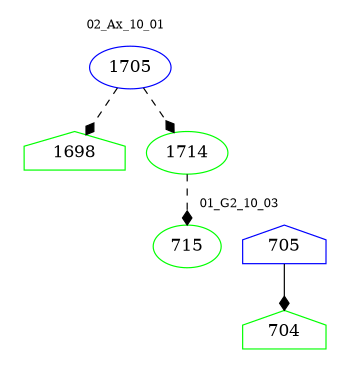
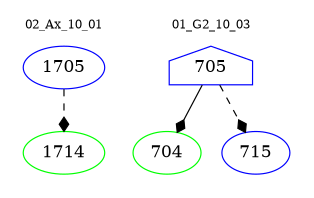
(75, 153) -> none
(187, 200) -> (229, 102)
(187, 246) -> (256, 153)
(284, 332) -> (167, 153)
